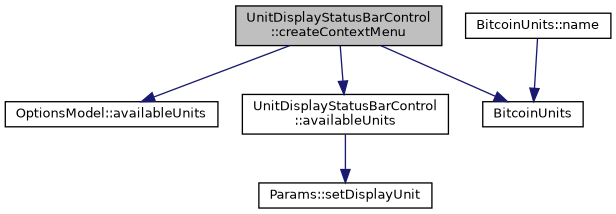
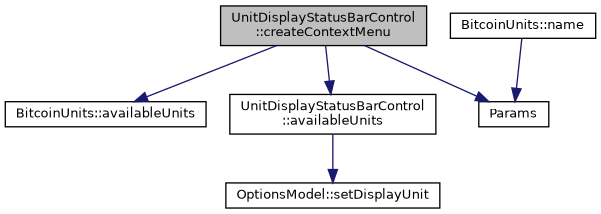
(112, 114) -> (106, 114)
(533, 114) -> (514, 114)
(345, 195) -> (333, 195)
